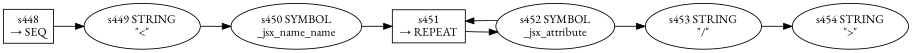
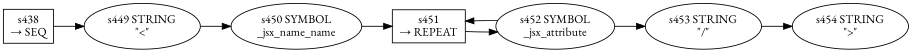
(28, 26) -> (28, 26)
